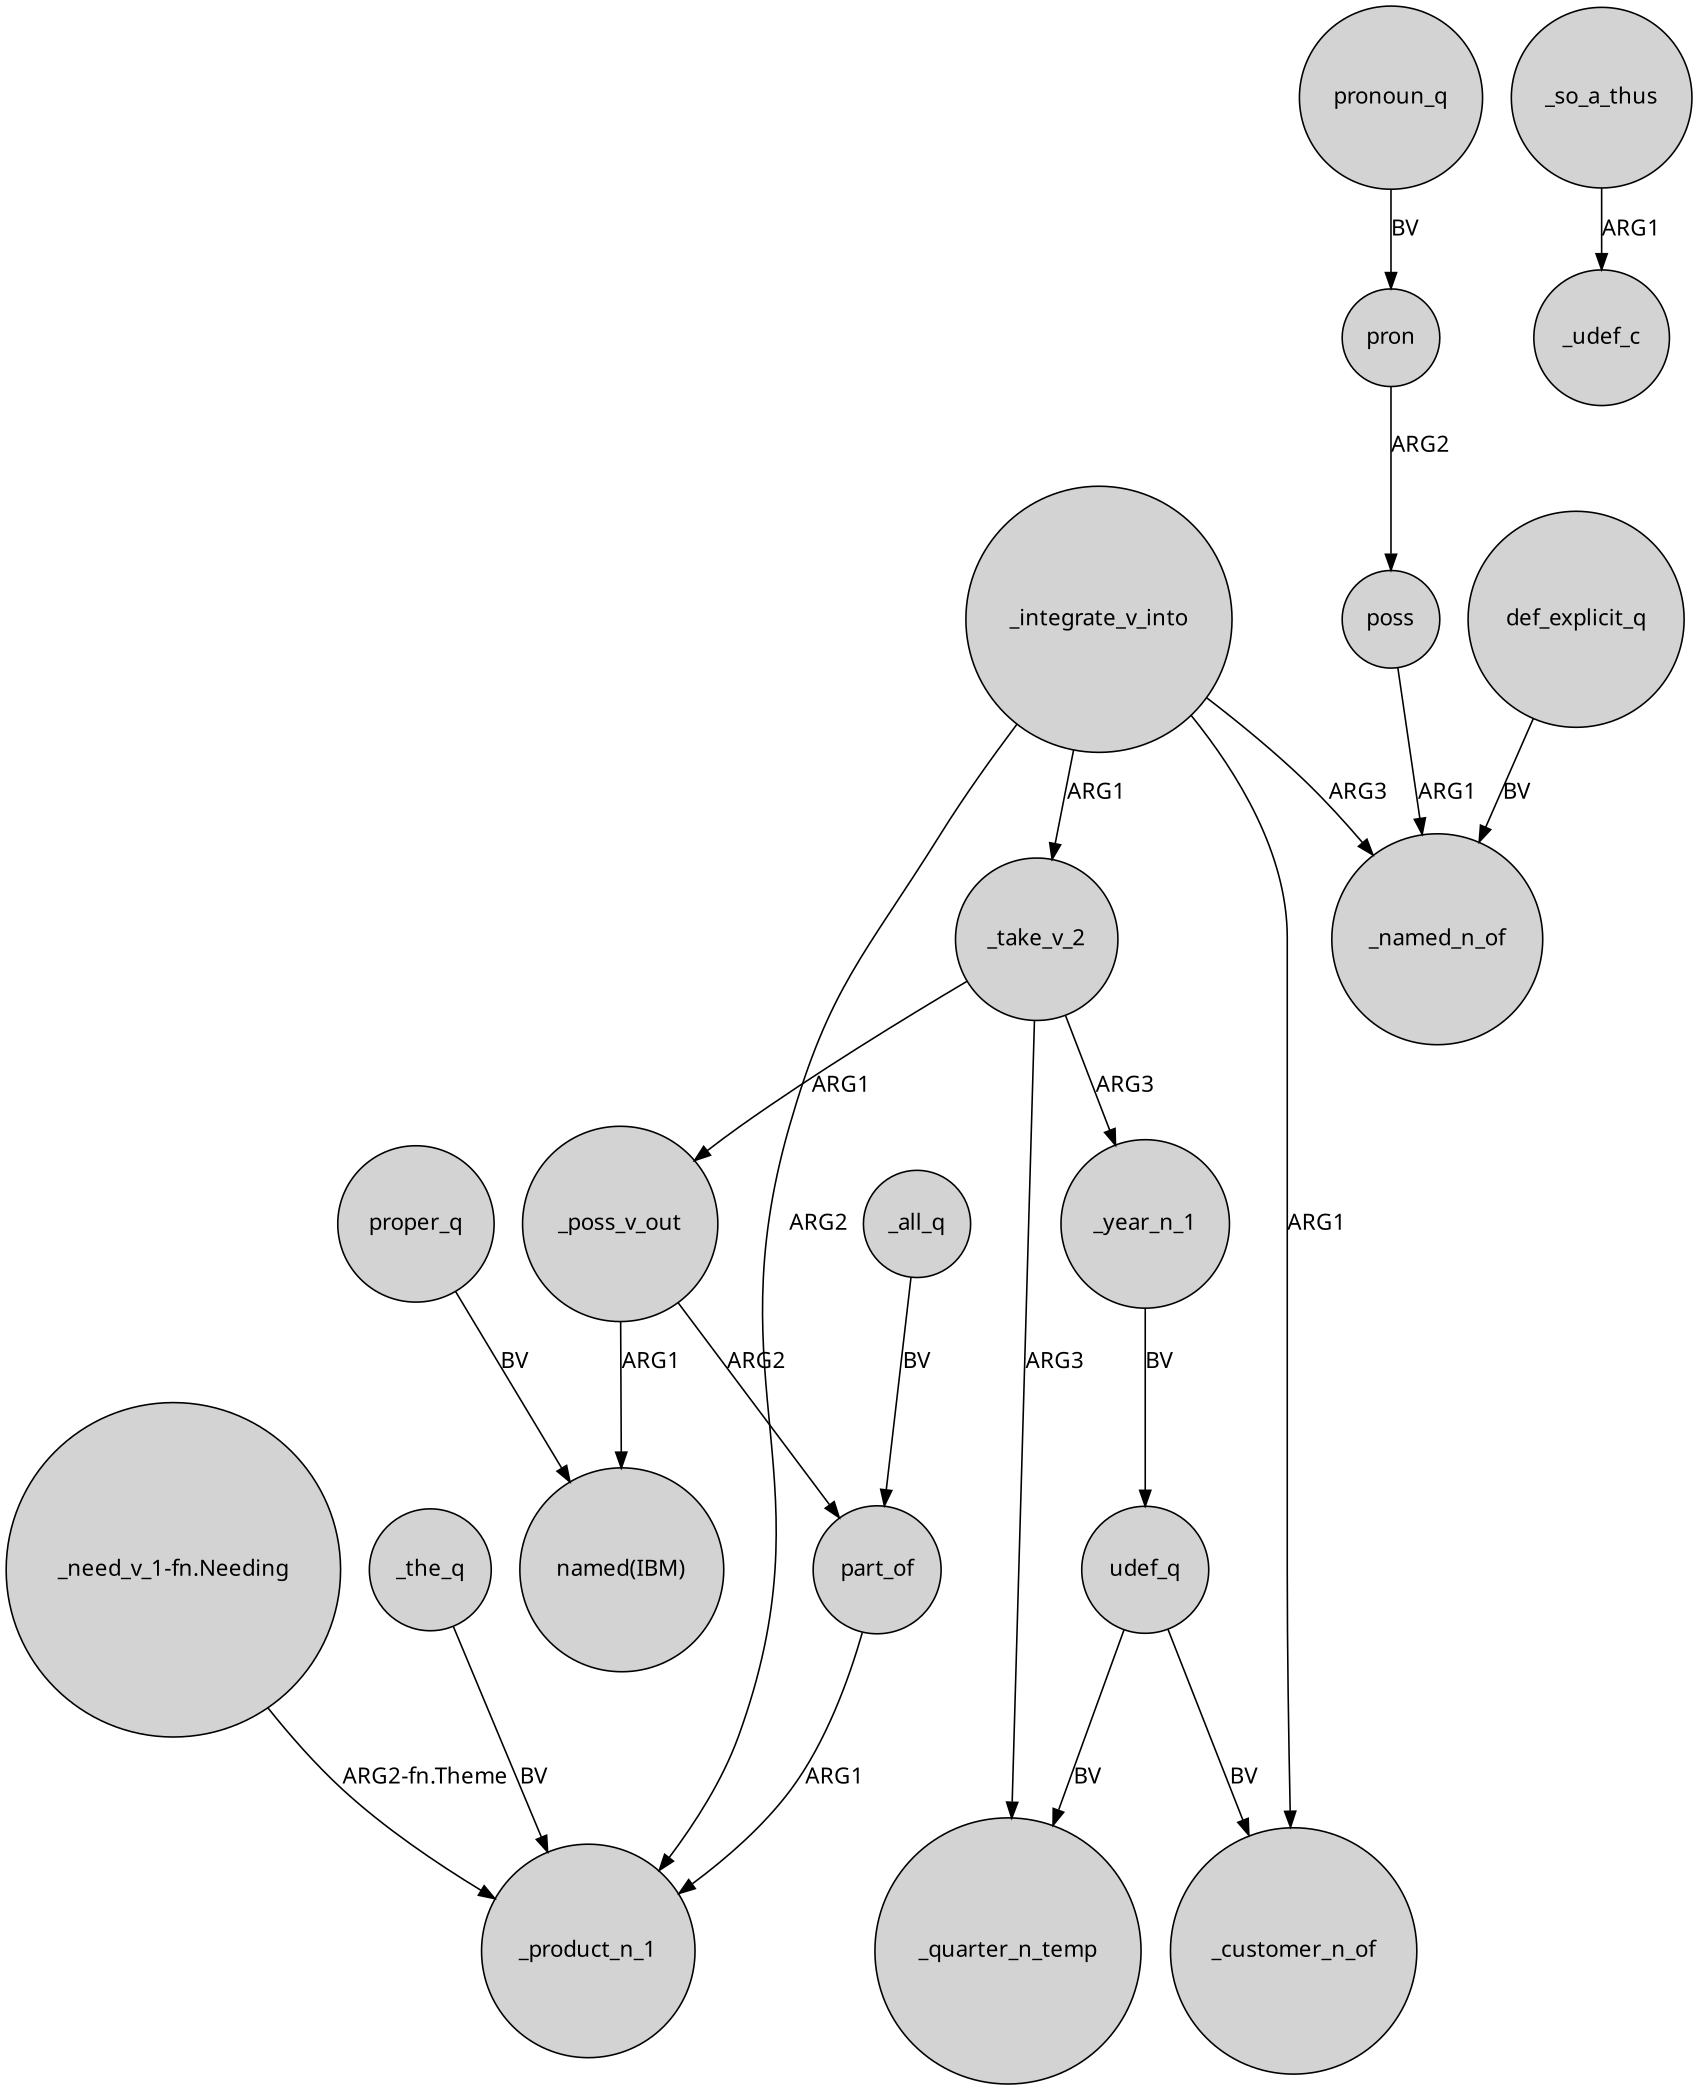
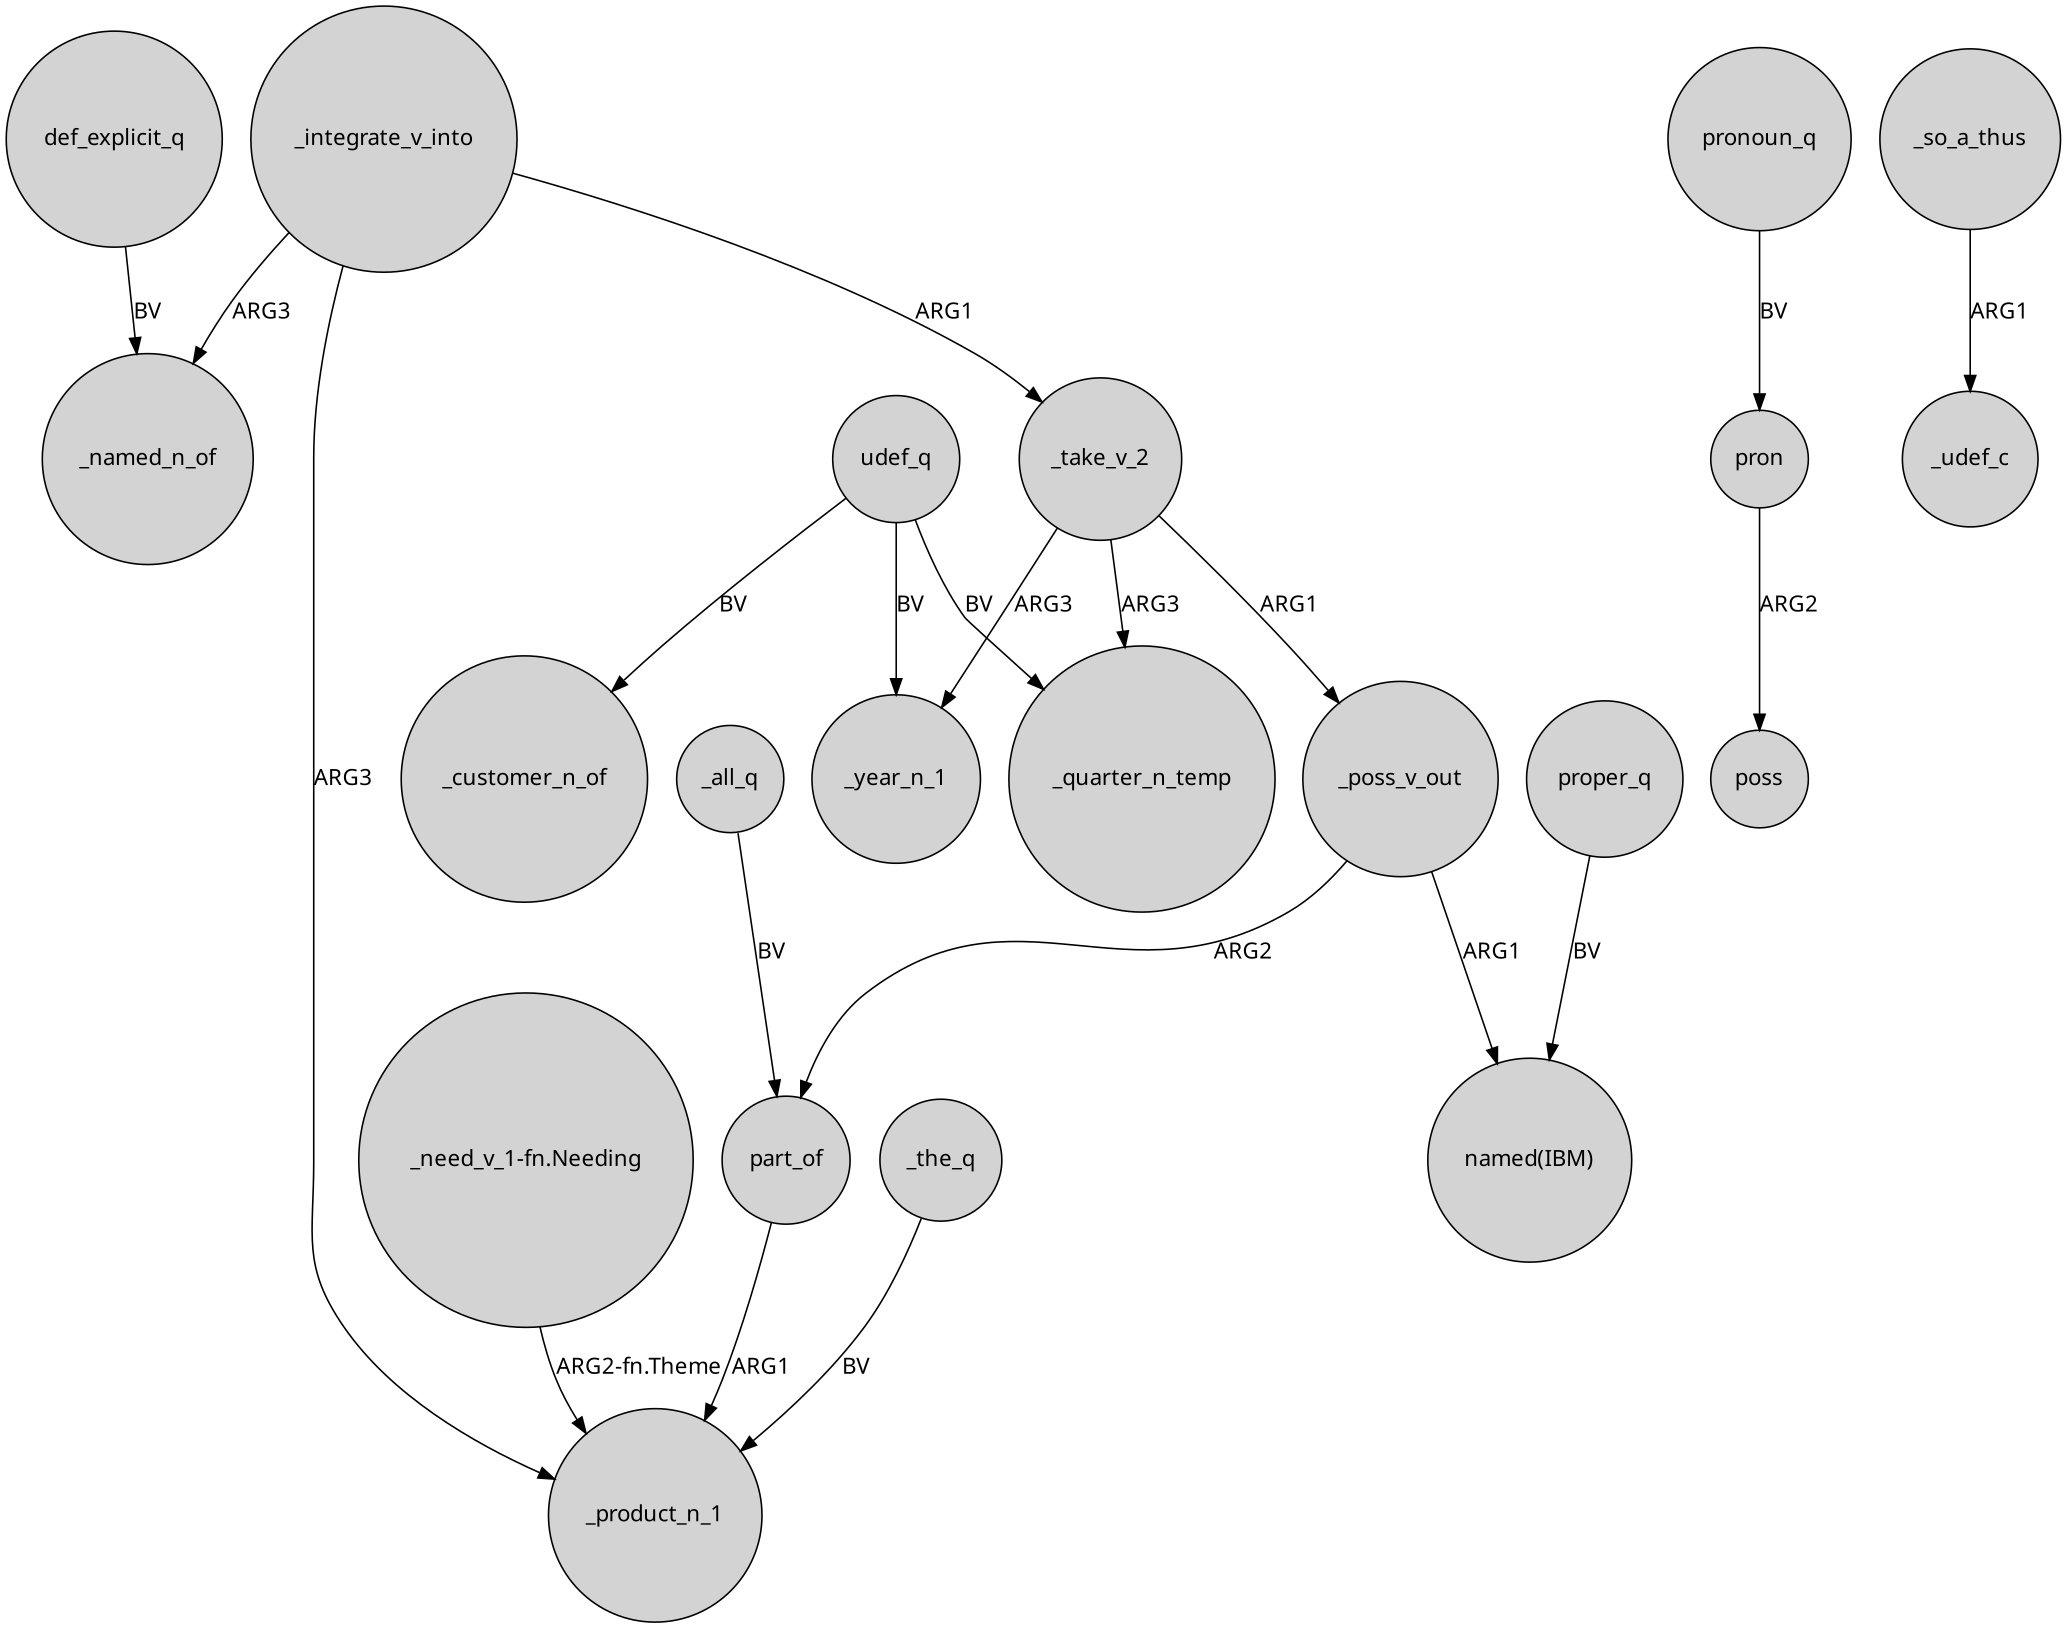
(1409, 743) -> none
(819, 1224) -> (343, 779)
(1287, 1251) -> none
(1145, 1399) -> (896, 600)
